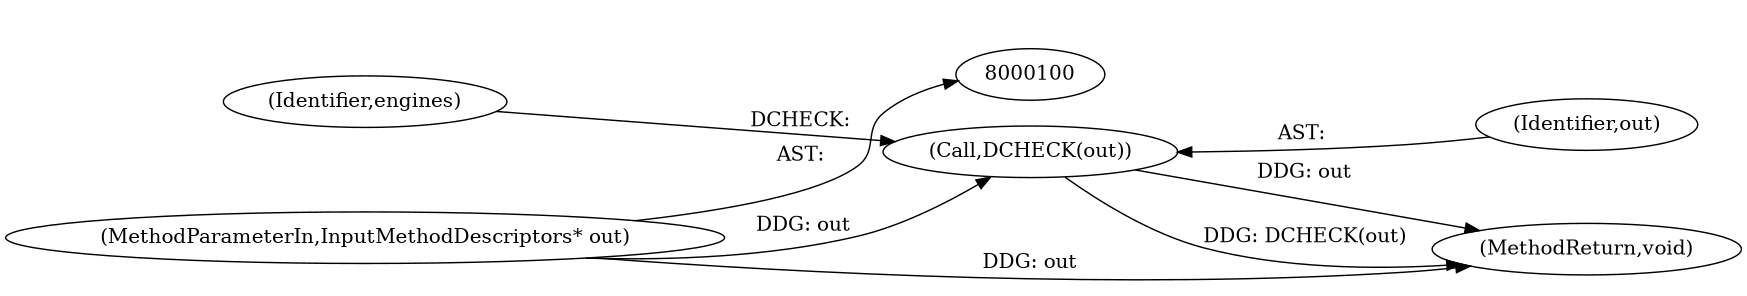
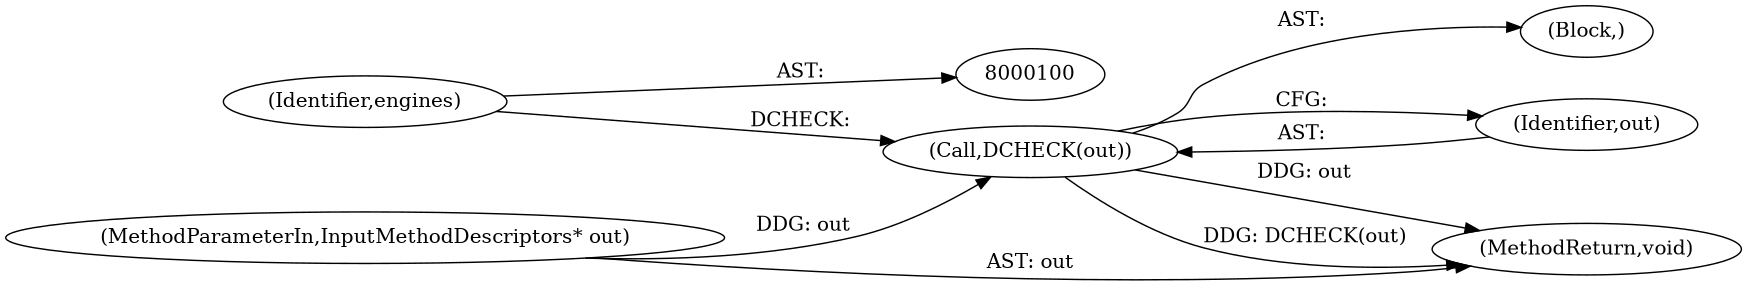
none -> (1587, 32)
none -> (1292, 112)
(811, 187) -> (723, 87)
(1030, 263) -> (1030, 263)
